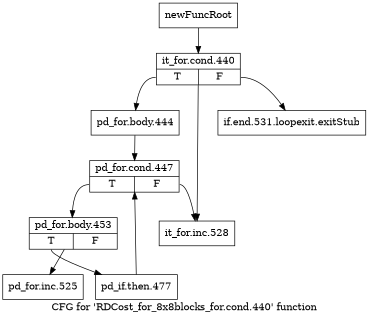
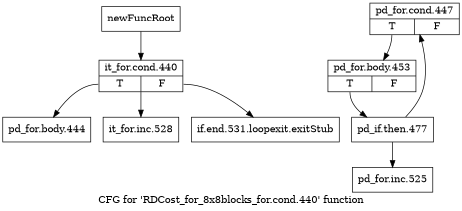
(135, 144) -> none
(189, 198) -> none
(58, 261) -> (393, 151)
